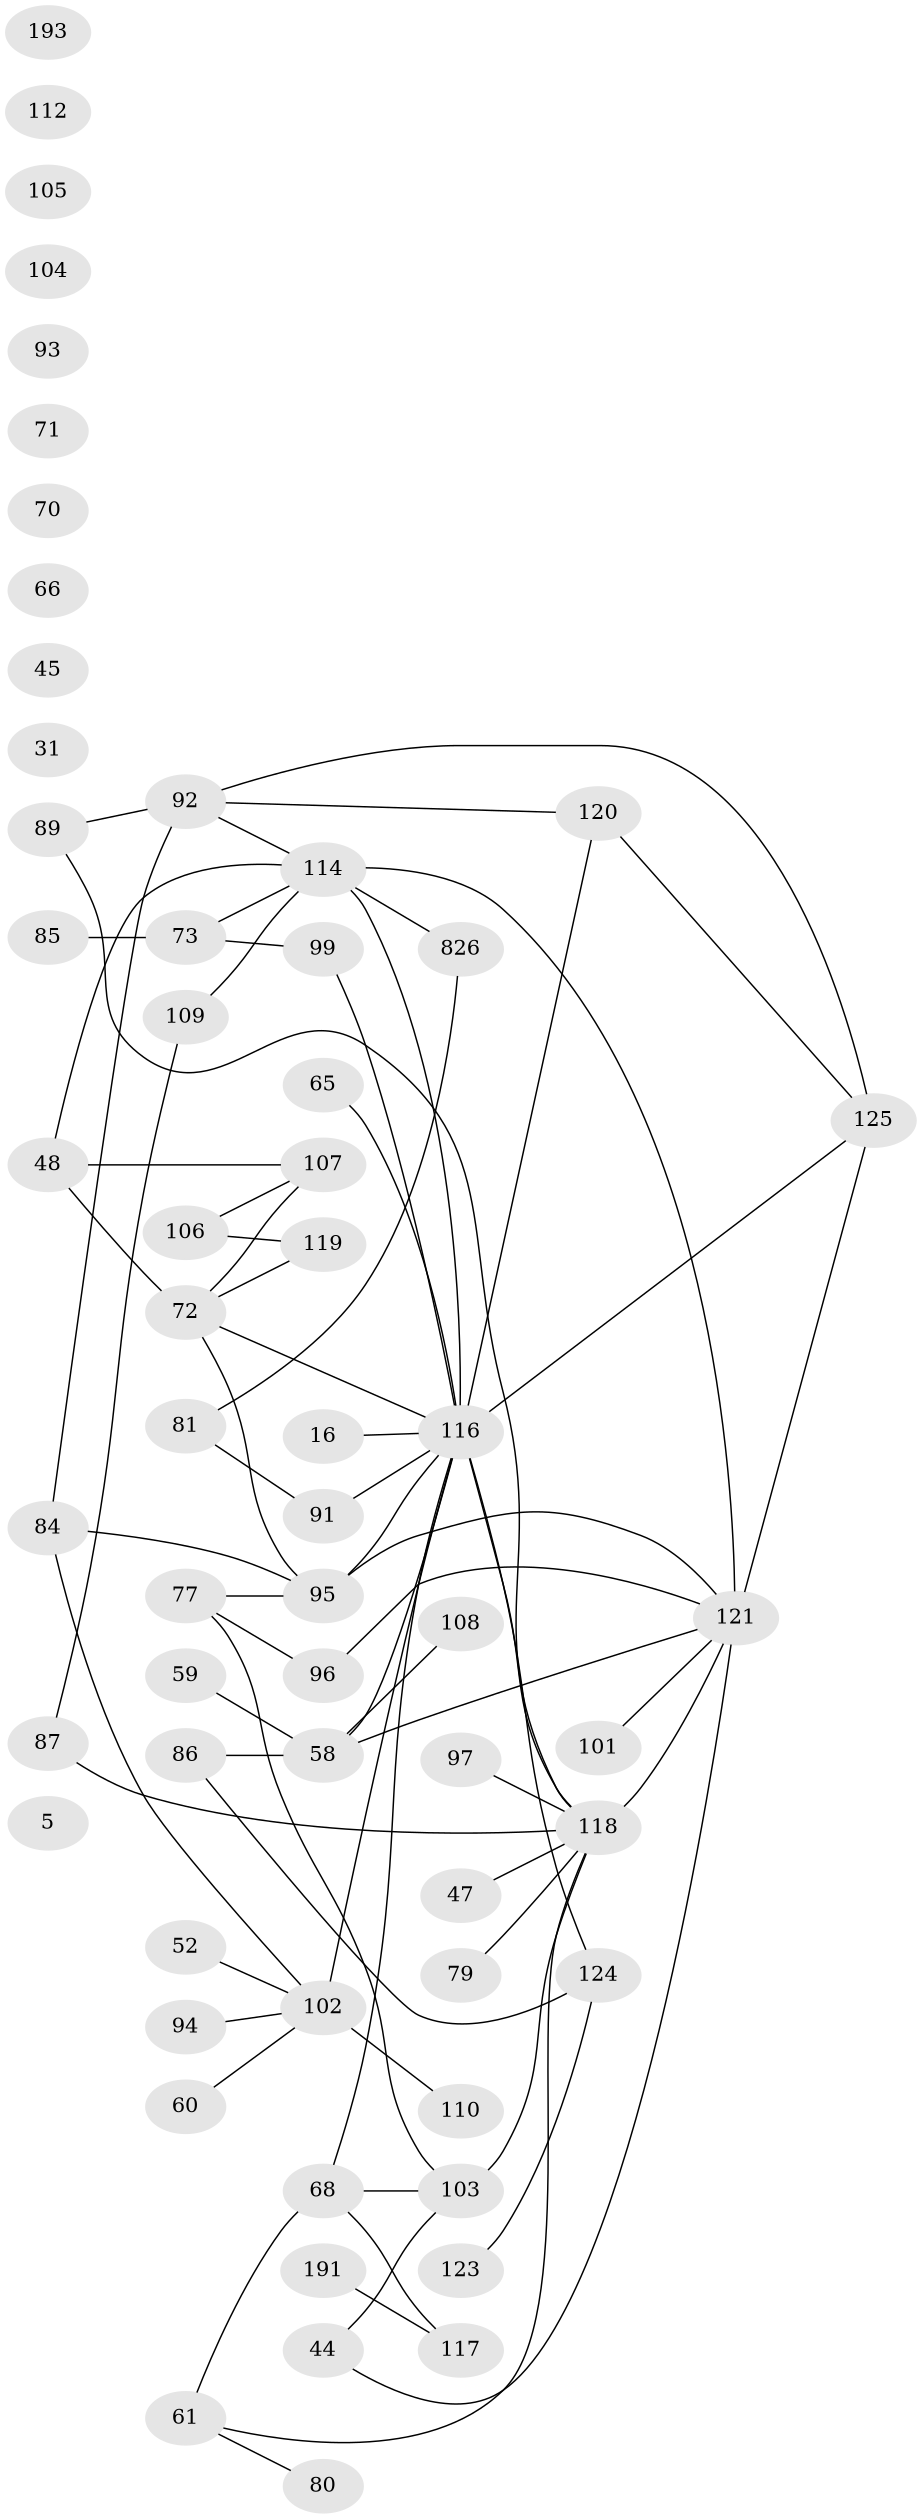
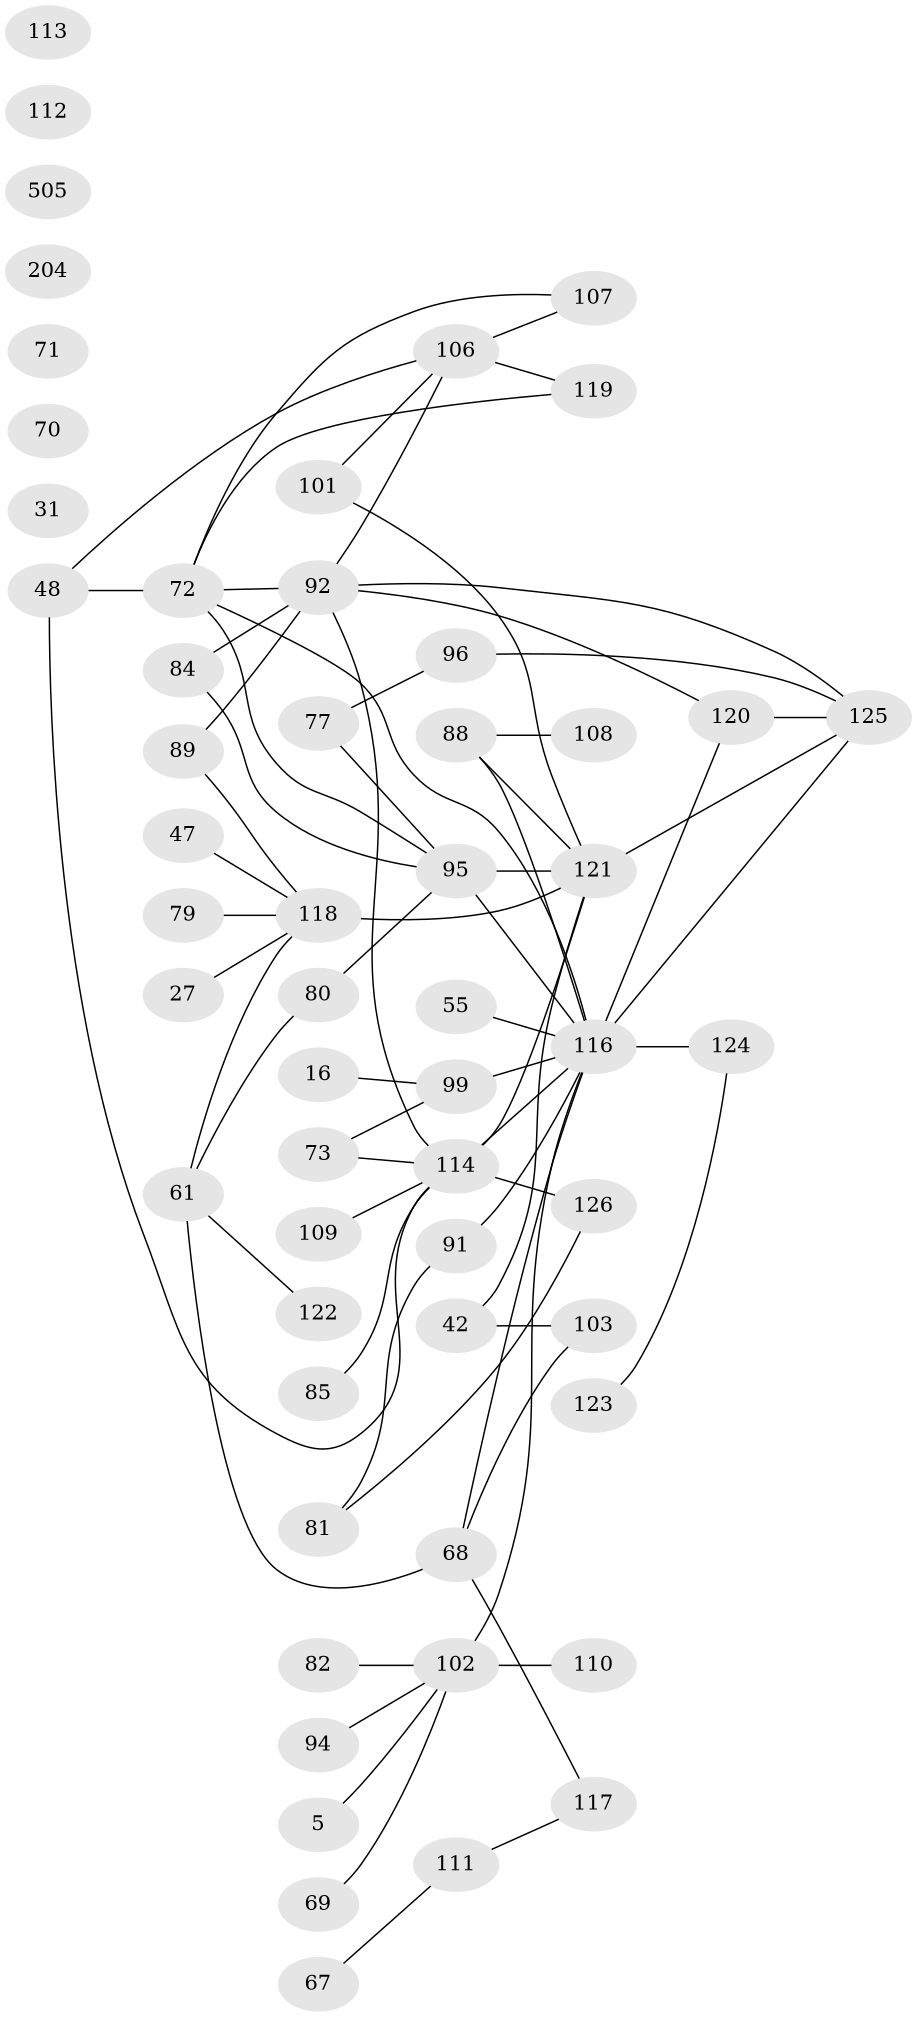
(48, 32) -> (48, 32)
(48, 192) -> (48, 192)
(48, 272) -> (48, 272)
(48, 351) -> none
none -> (381, 426)
none -> (392, 472)
none -> (251, 589)
(48, 591) -> none
(48, 670) -> none
none -> (388, 933)
(117, 938) -> (386, 1286)
(461, 949) -> (594, 1206)
(323, 1085) -> (456, 1007)
(184, 1165) -> (231, 441)
none -> (319, 1314)
(391, 1434) -> (384, 1080)
(530, 1567) -> (669, 661)
(514, 1636) -> none
(186, 1676) -> none
(48, 1744) -> none
(186, 1755) -> none
(323, 1755) -> (456, 735)
(461, 1760) -> (183, 995)
(135, 1780) -> (392, 1748)
(329, 1891) -> none
(186, 1947) -> (319, 1665)
none -> (319, 1984)
(539, 2022) -> none
(186, 2107) -> (319, 1905)
(323, 2271) -> (456, 1865)
(323, 2350) -> (456, 1326)
